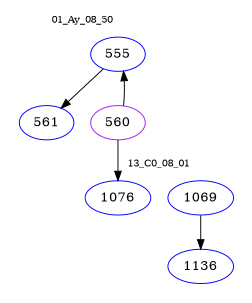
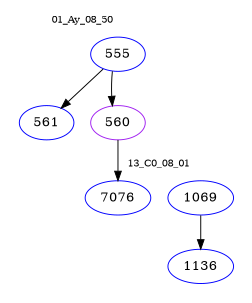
(124, 93) -> (112, 84)
(118, 198) -> (118, 198)
